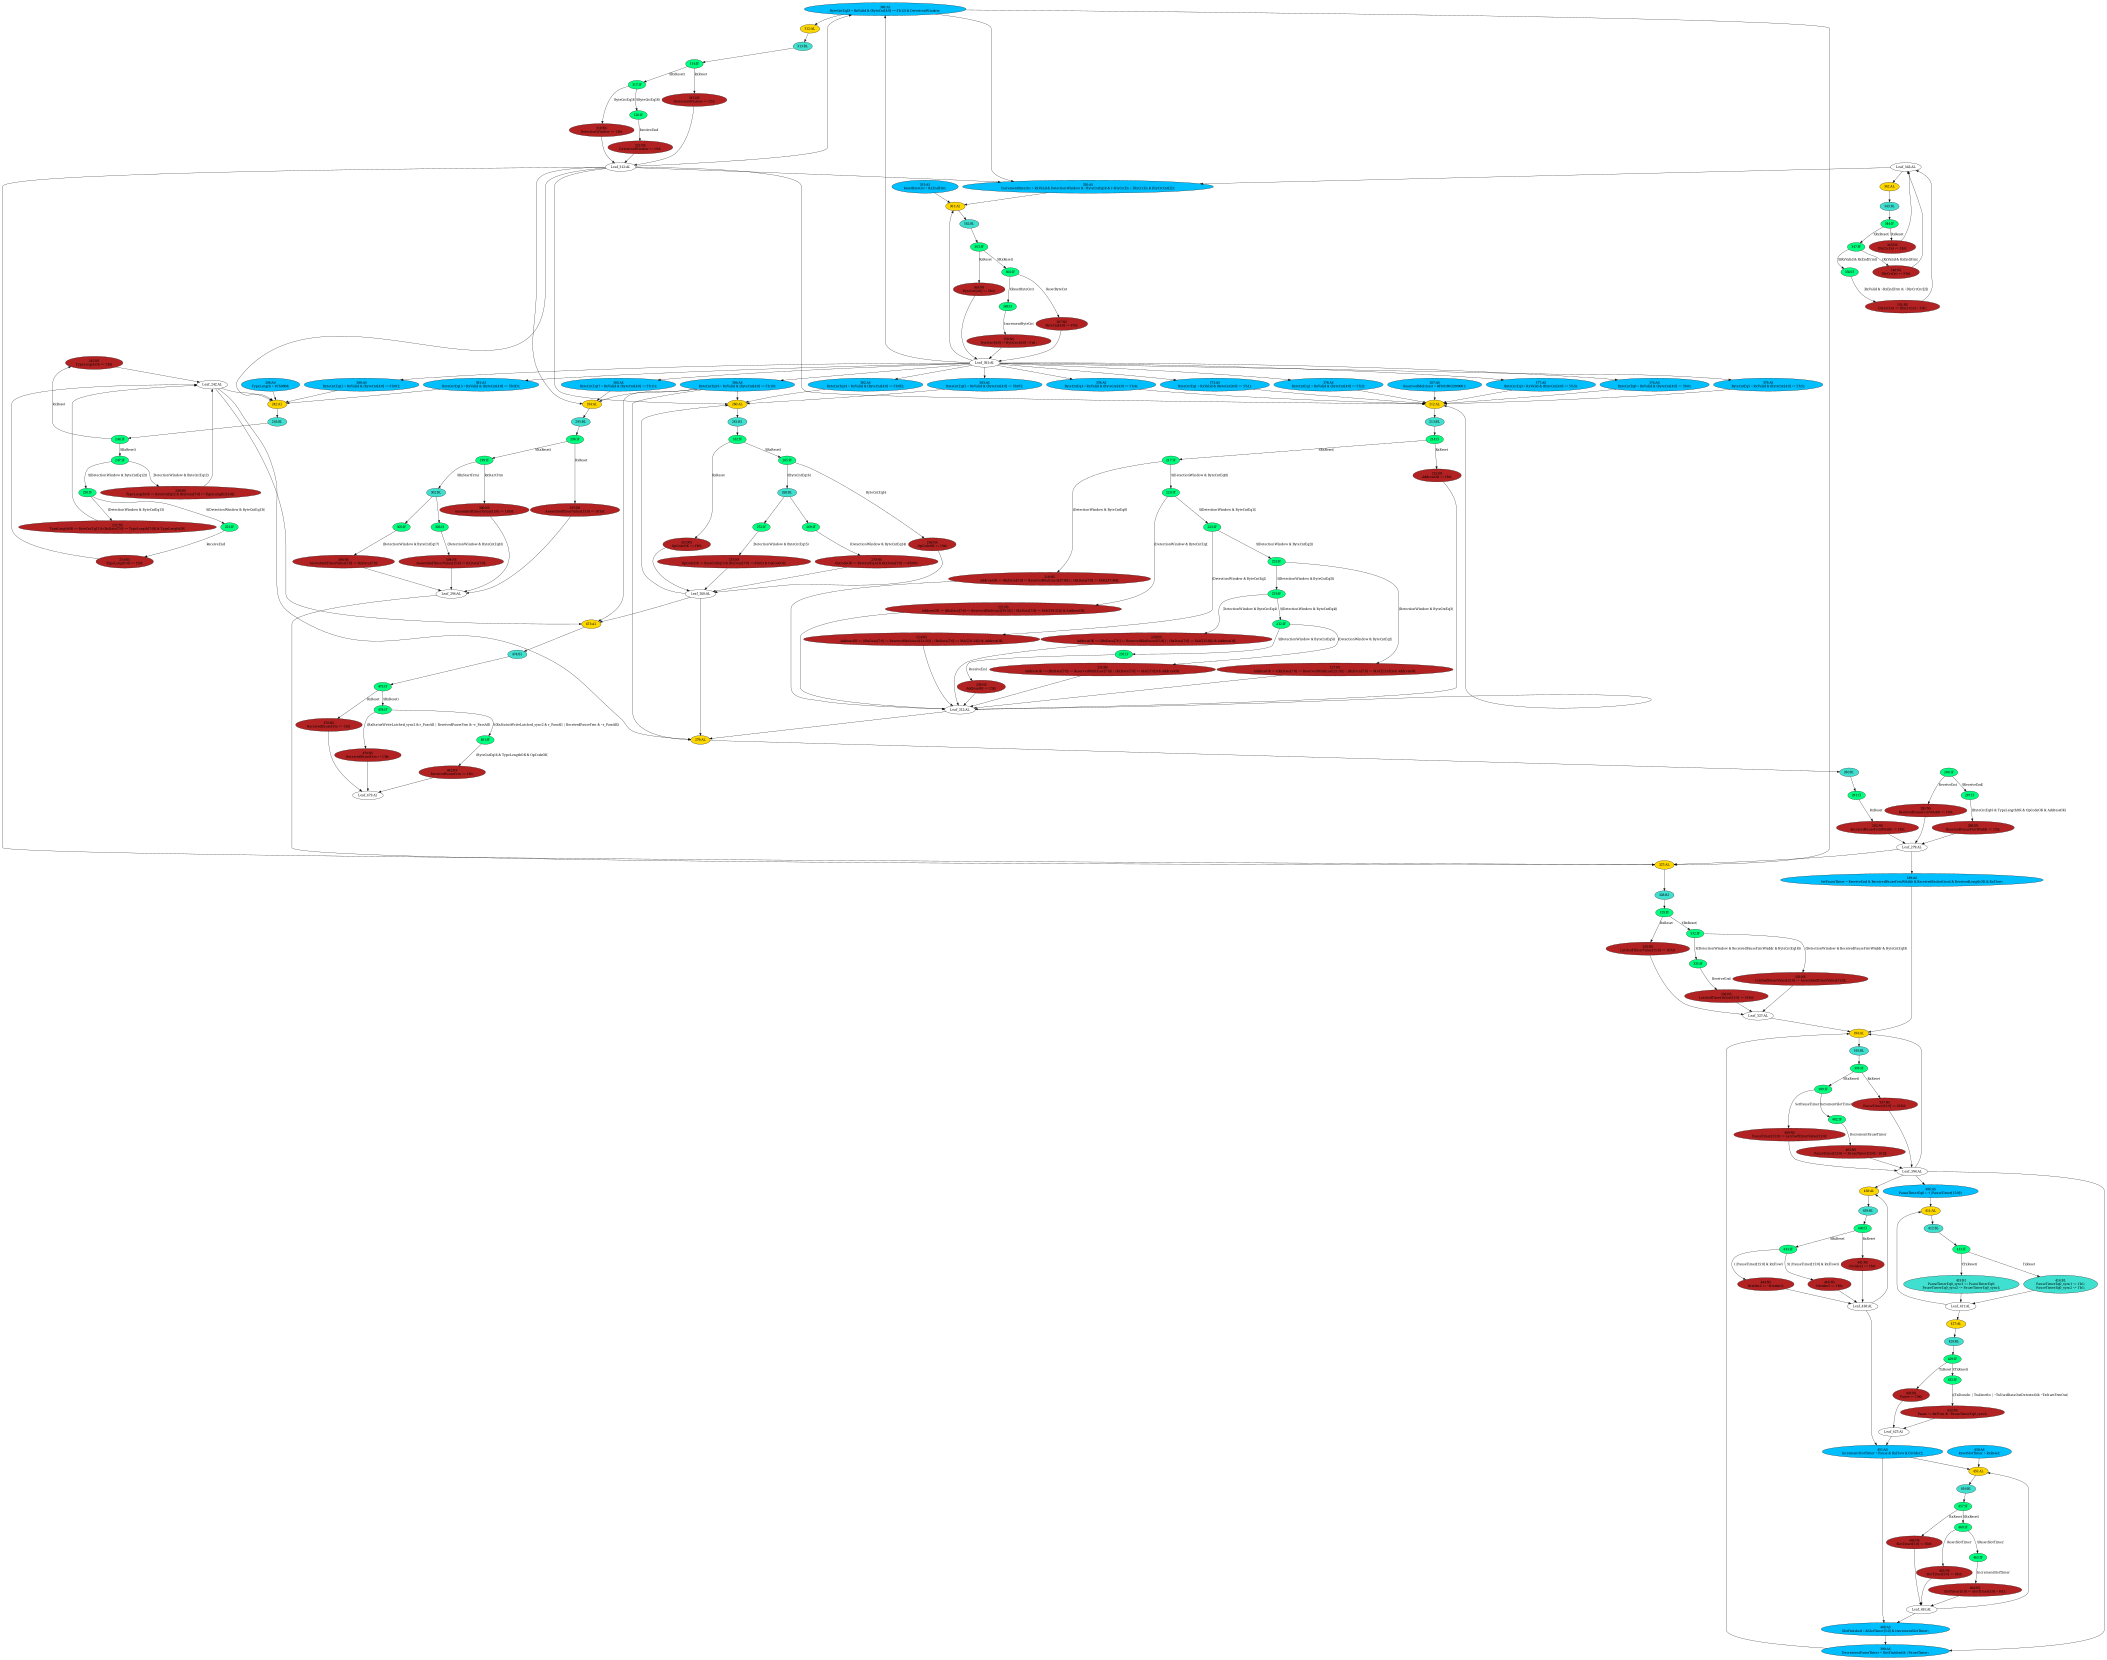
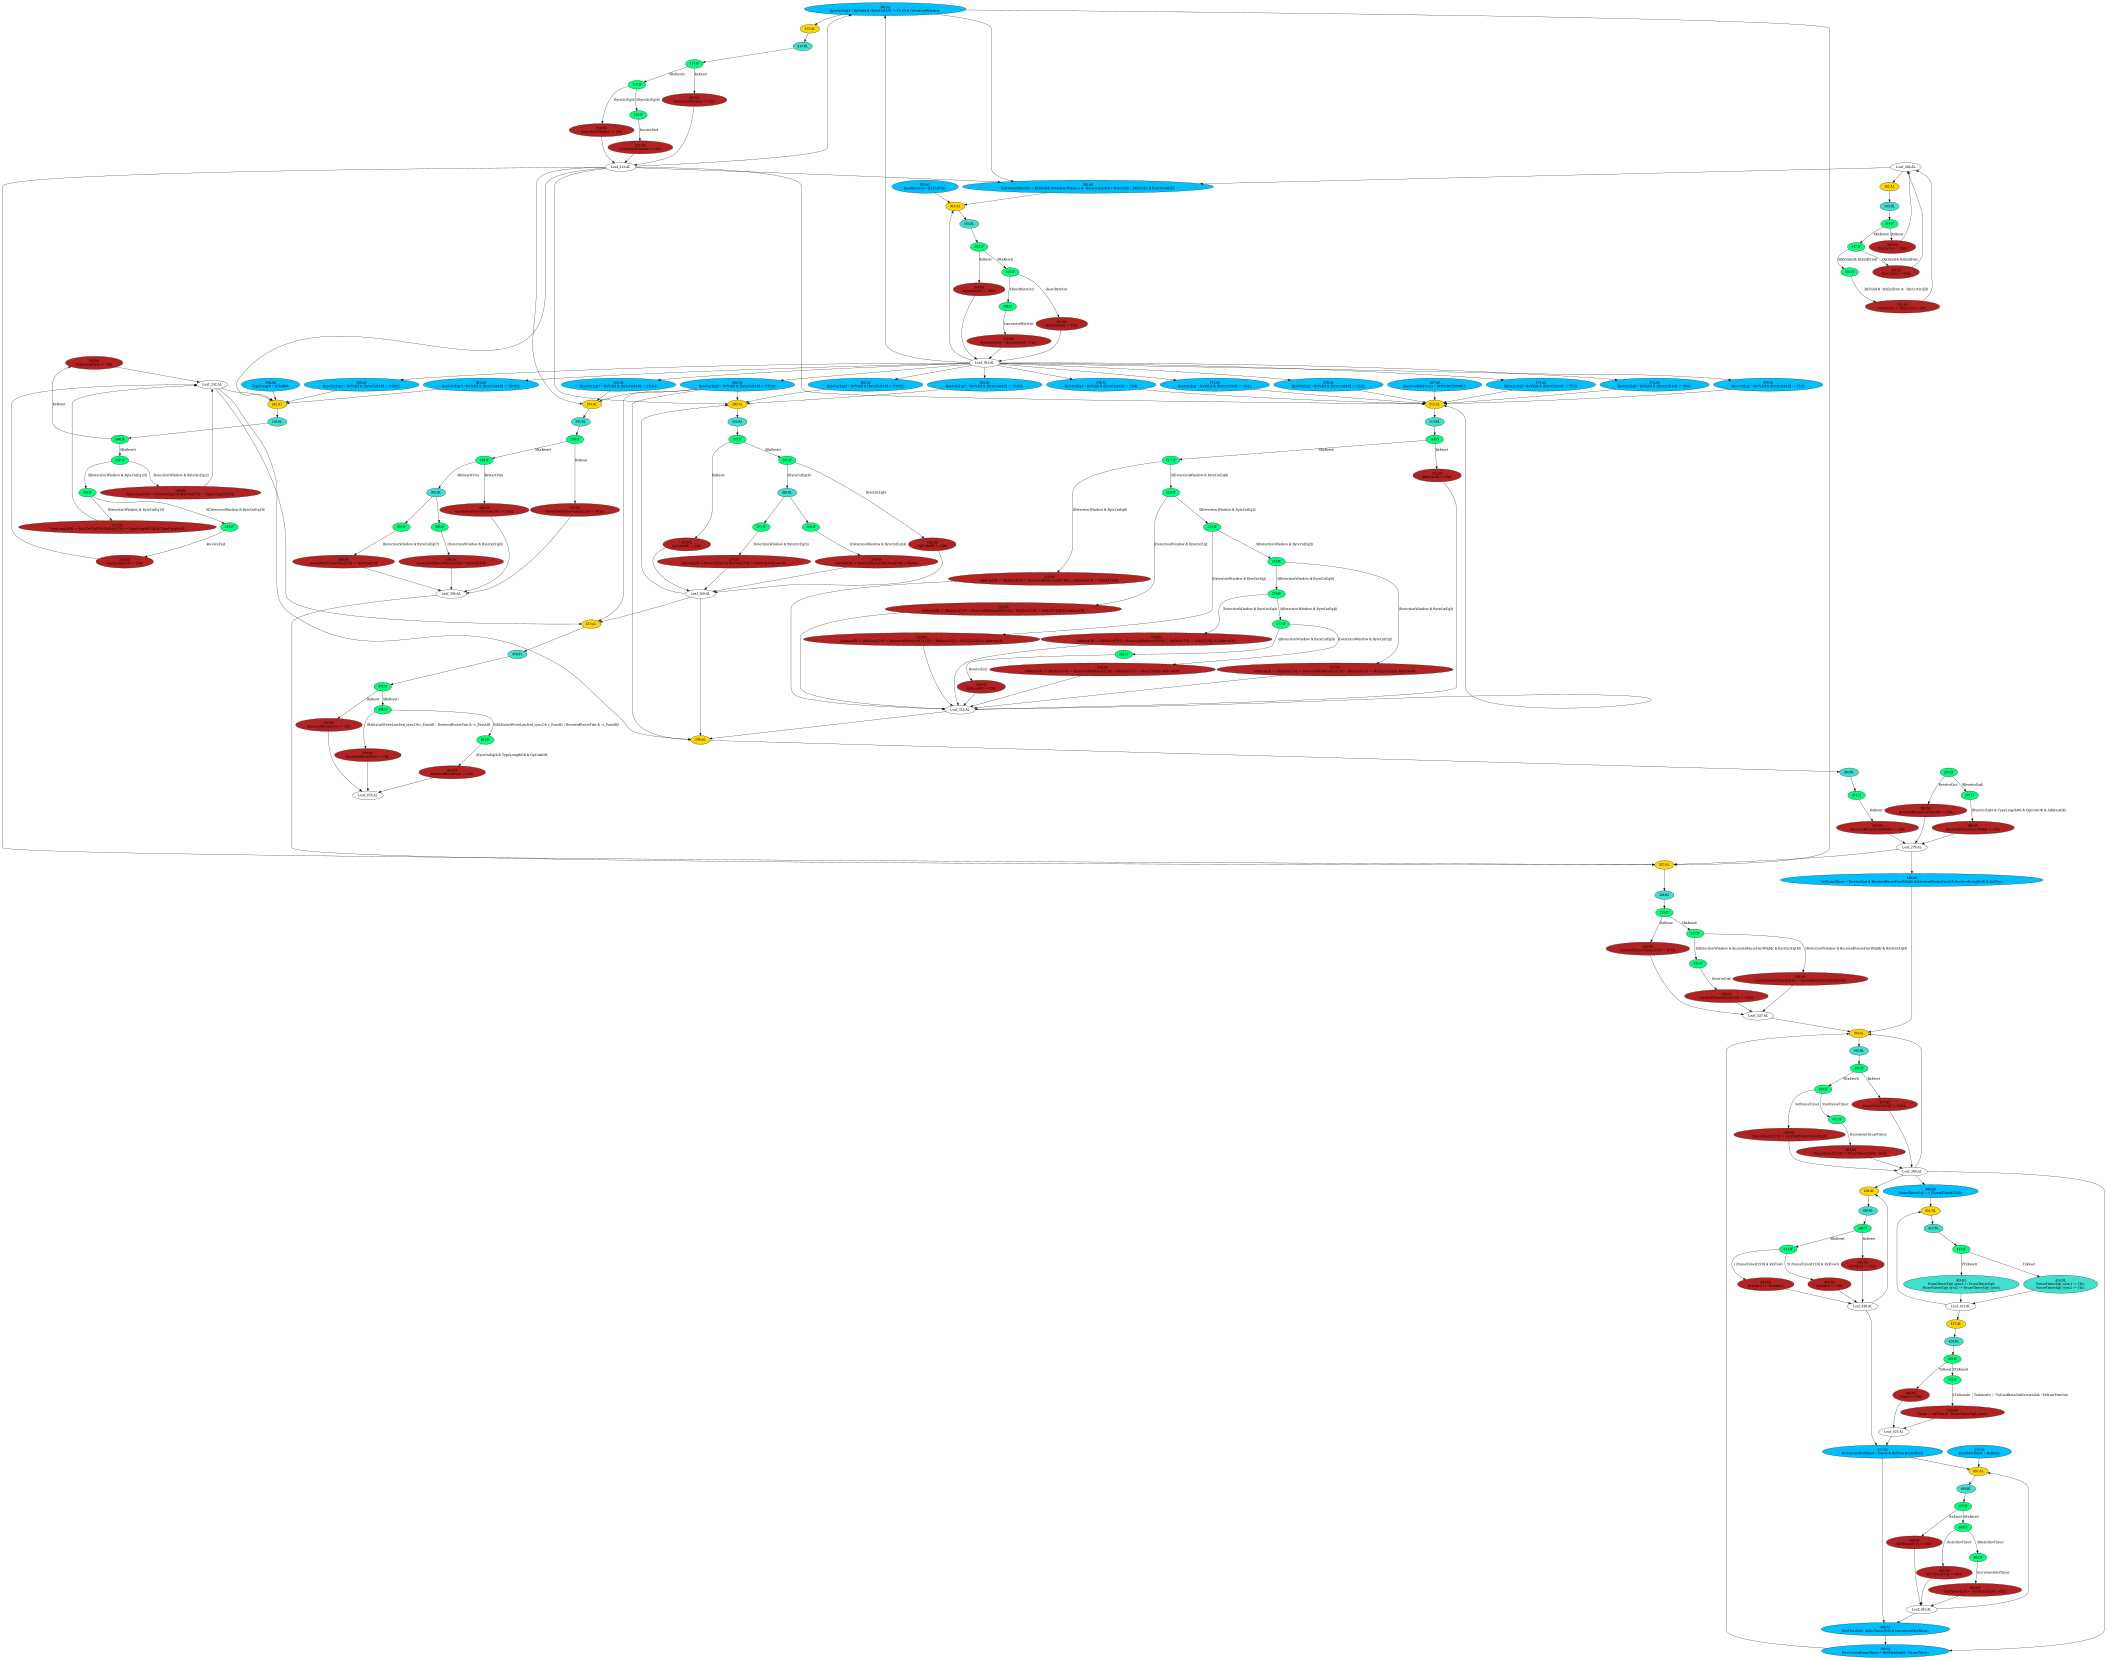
(1836, 1104) -> (1836, 1104)
